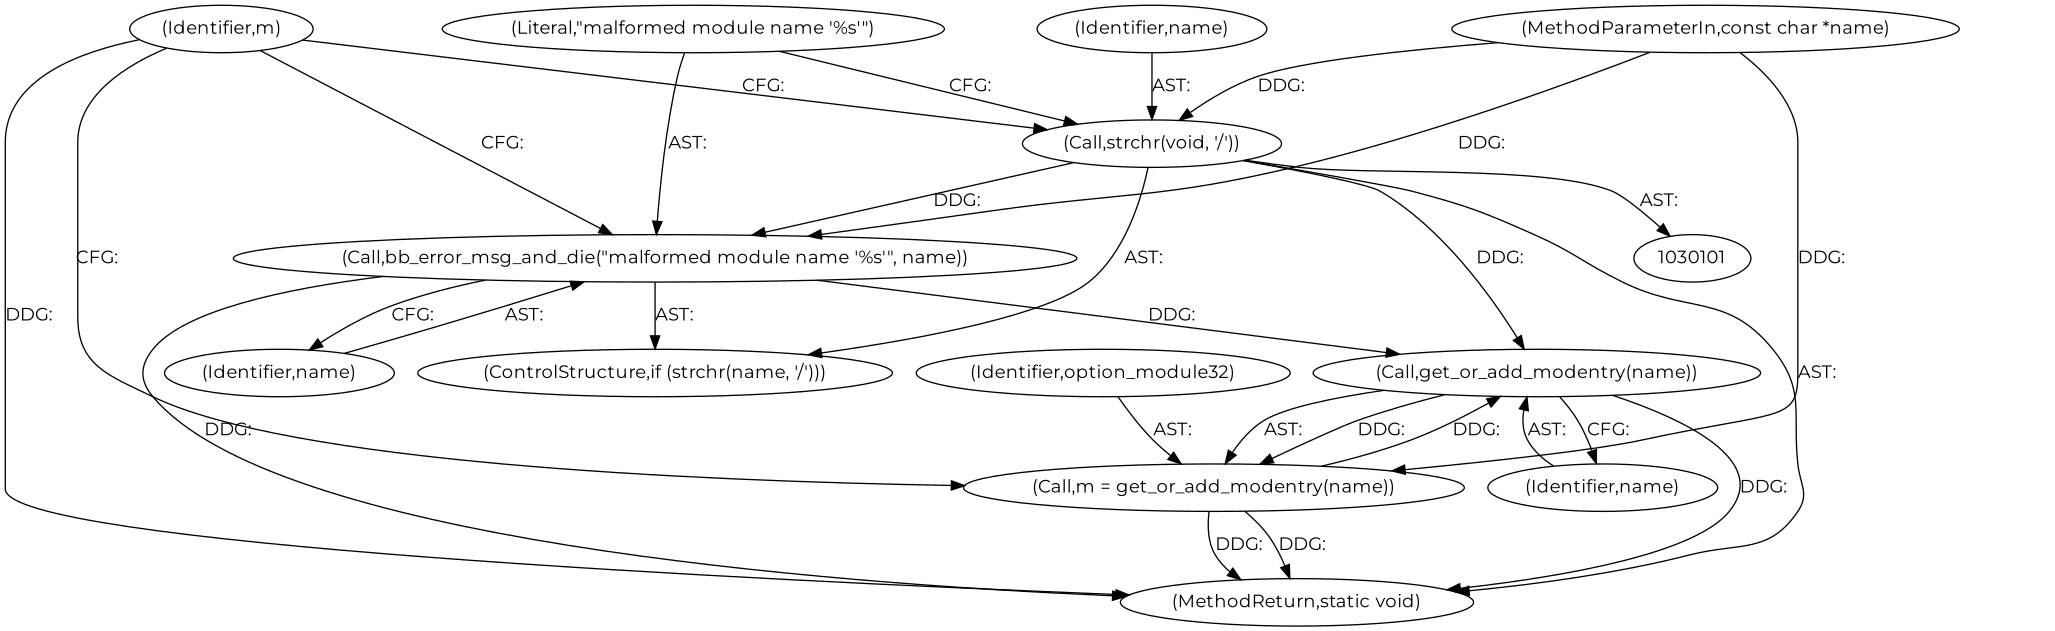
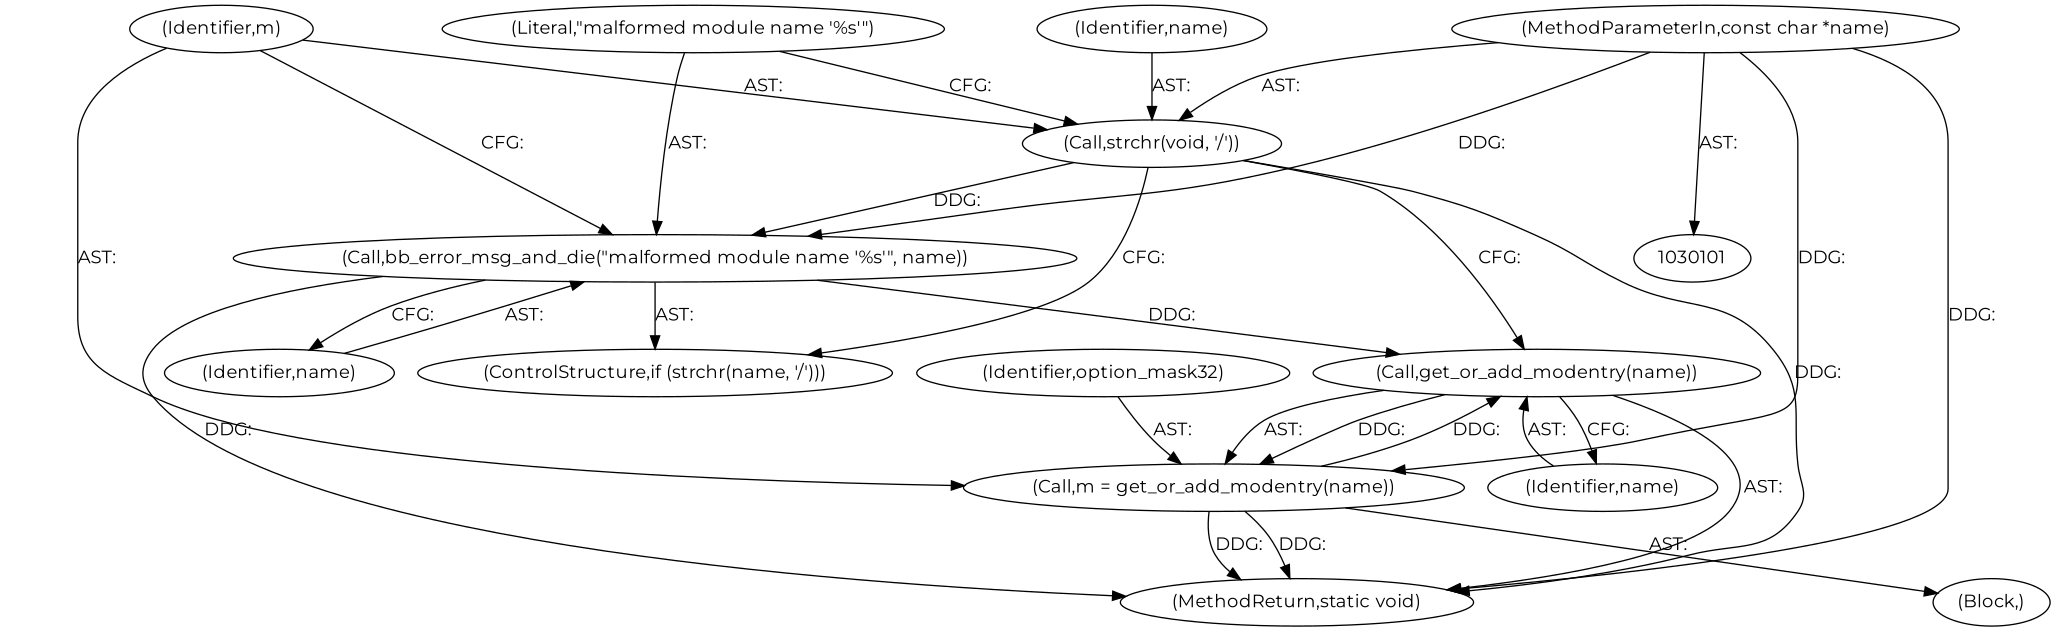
(766, 86) -> (766, 86)
(1284, 86) -> (1284, 86)
(1459, 173) -> (1699, 137)
(100, 258) -> (100, 258)
(1147, 258) -> (1147, 258)
(1503, 258) -> (1503, 258)
(1103, 373) -> (1103, 373)
(1820, 373) -> (1820, 373)
(1766, 488) -> (1766, 488)
(292, 545) -> (1944, 495)
none -> (1992, 602)
